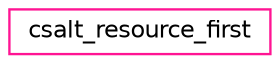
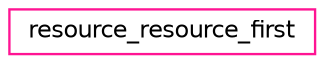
(140, 32) -> (162, 32)
